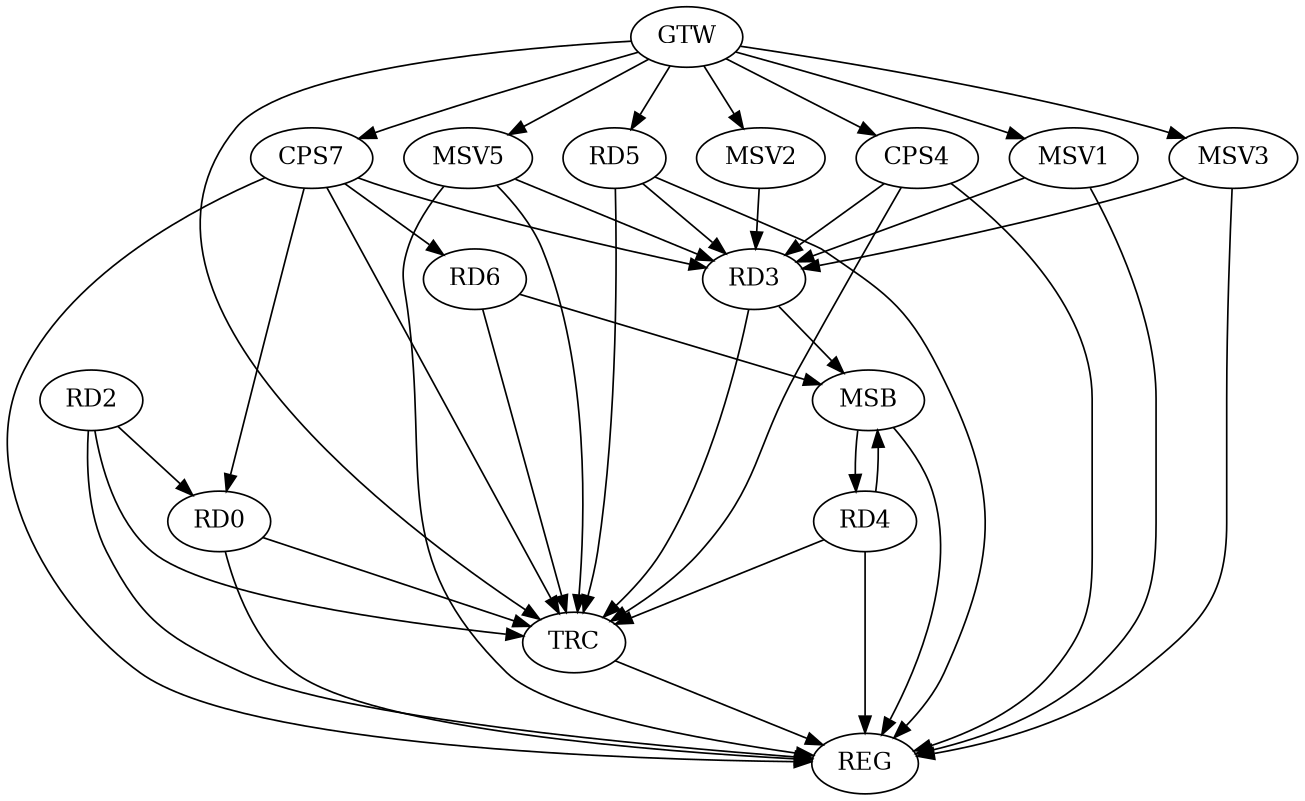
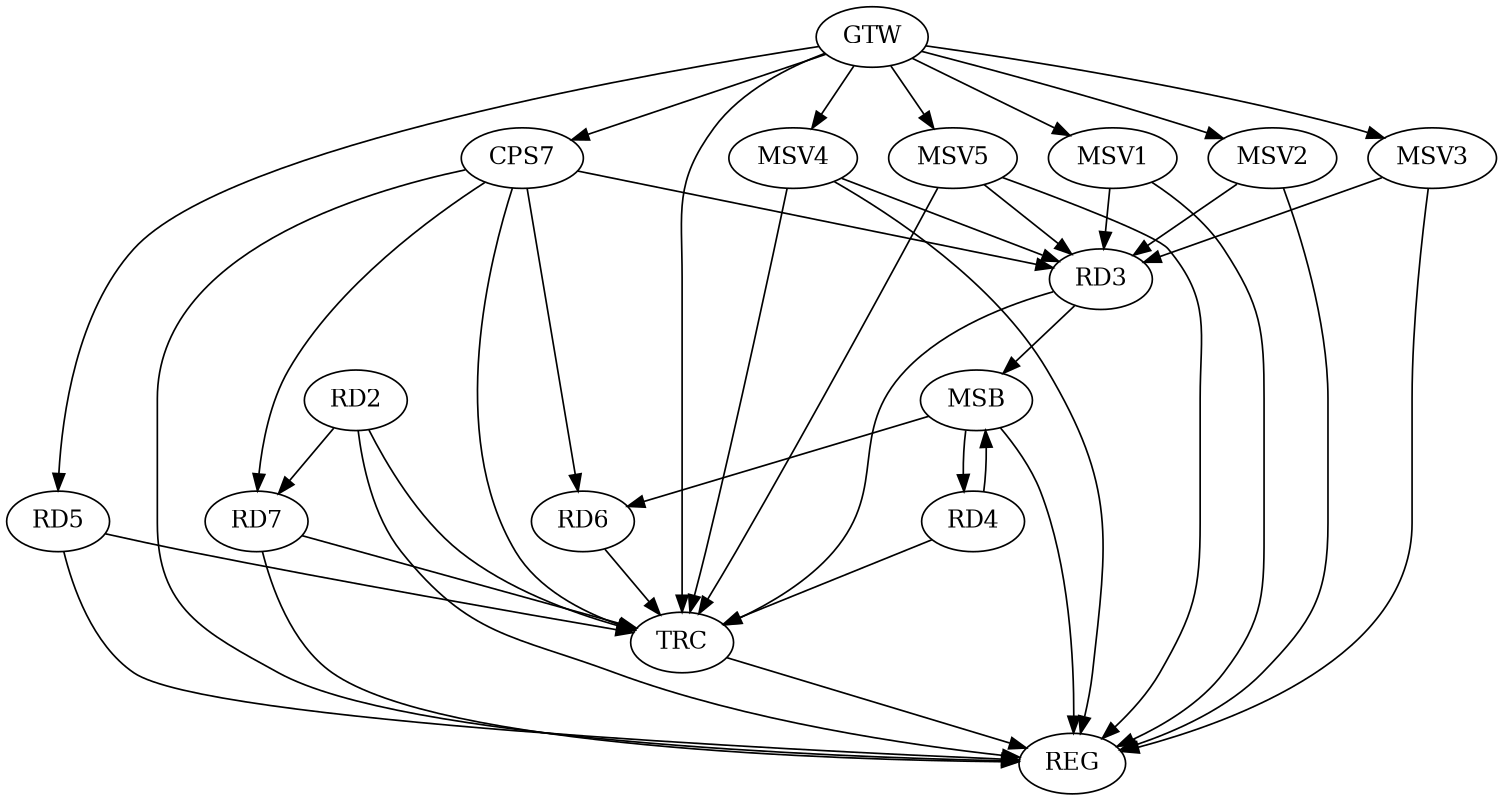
(917, 158) -> (793, 158)
(678, 213) -> none
(662, 337) -> (772, 463)
(219, 521) -> (257, 521)
(865, 634) -> (1328, 511)
